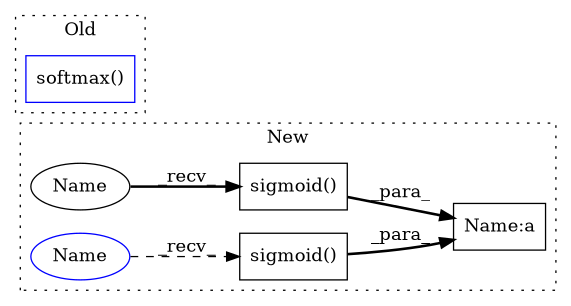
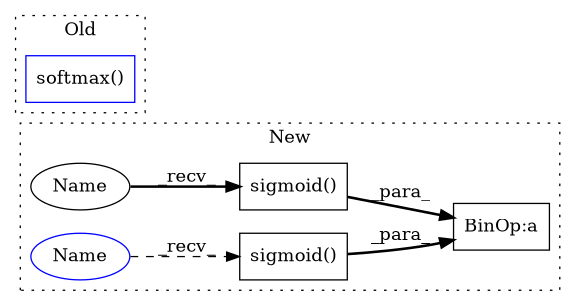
(500, 227) -> (501, 227)
